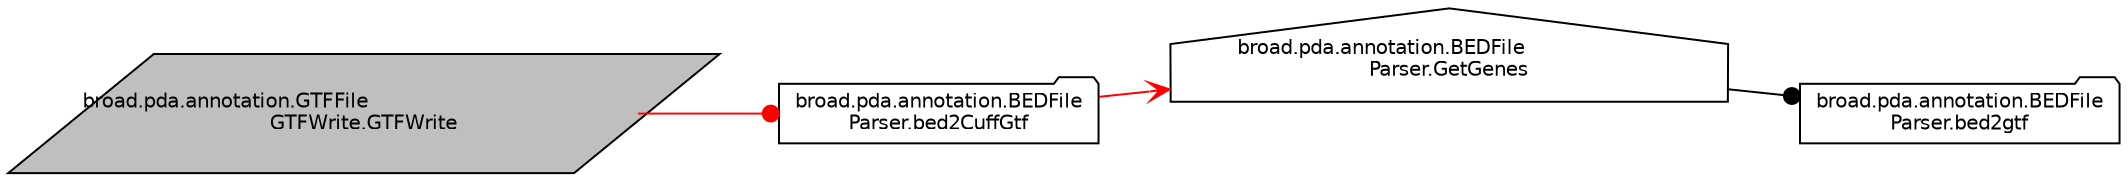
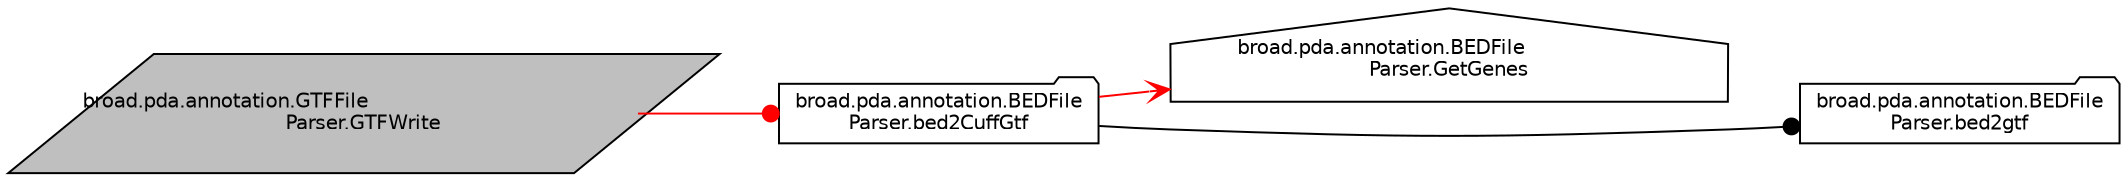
(1756, 92) -> (1441, 136)
(364, 114) -> (364, 114)
